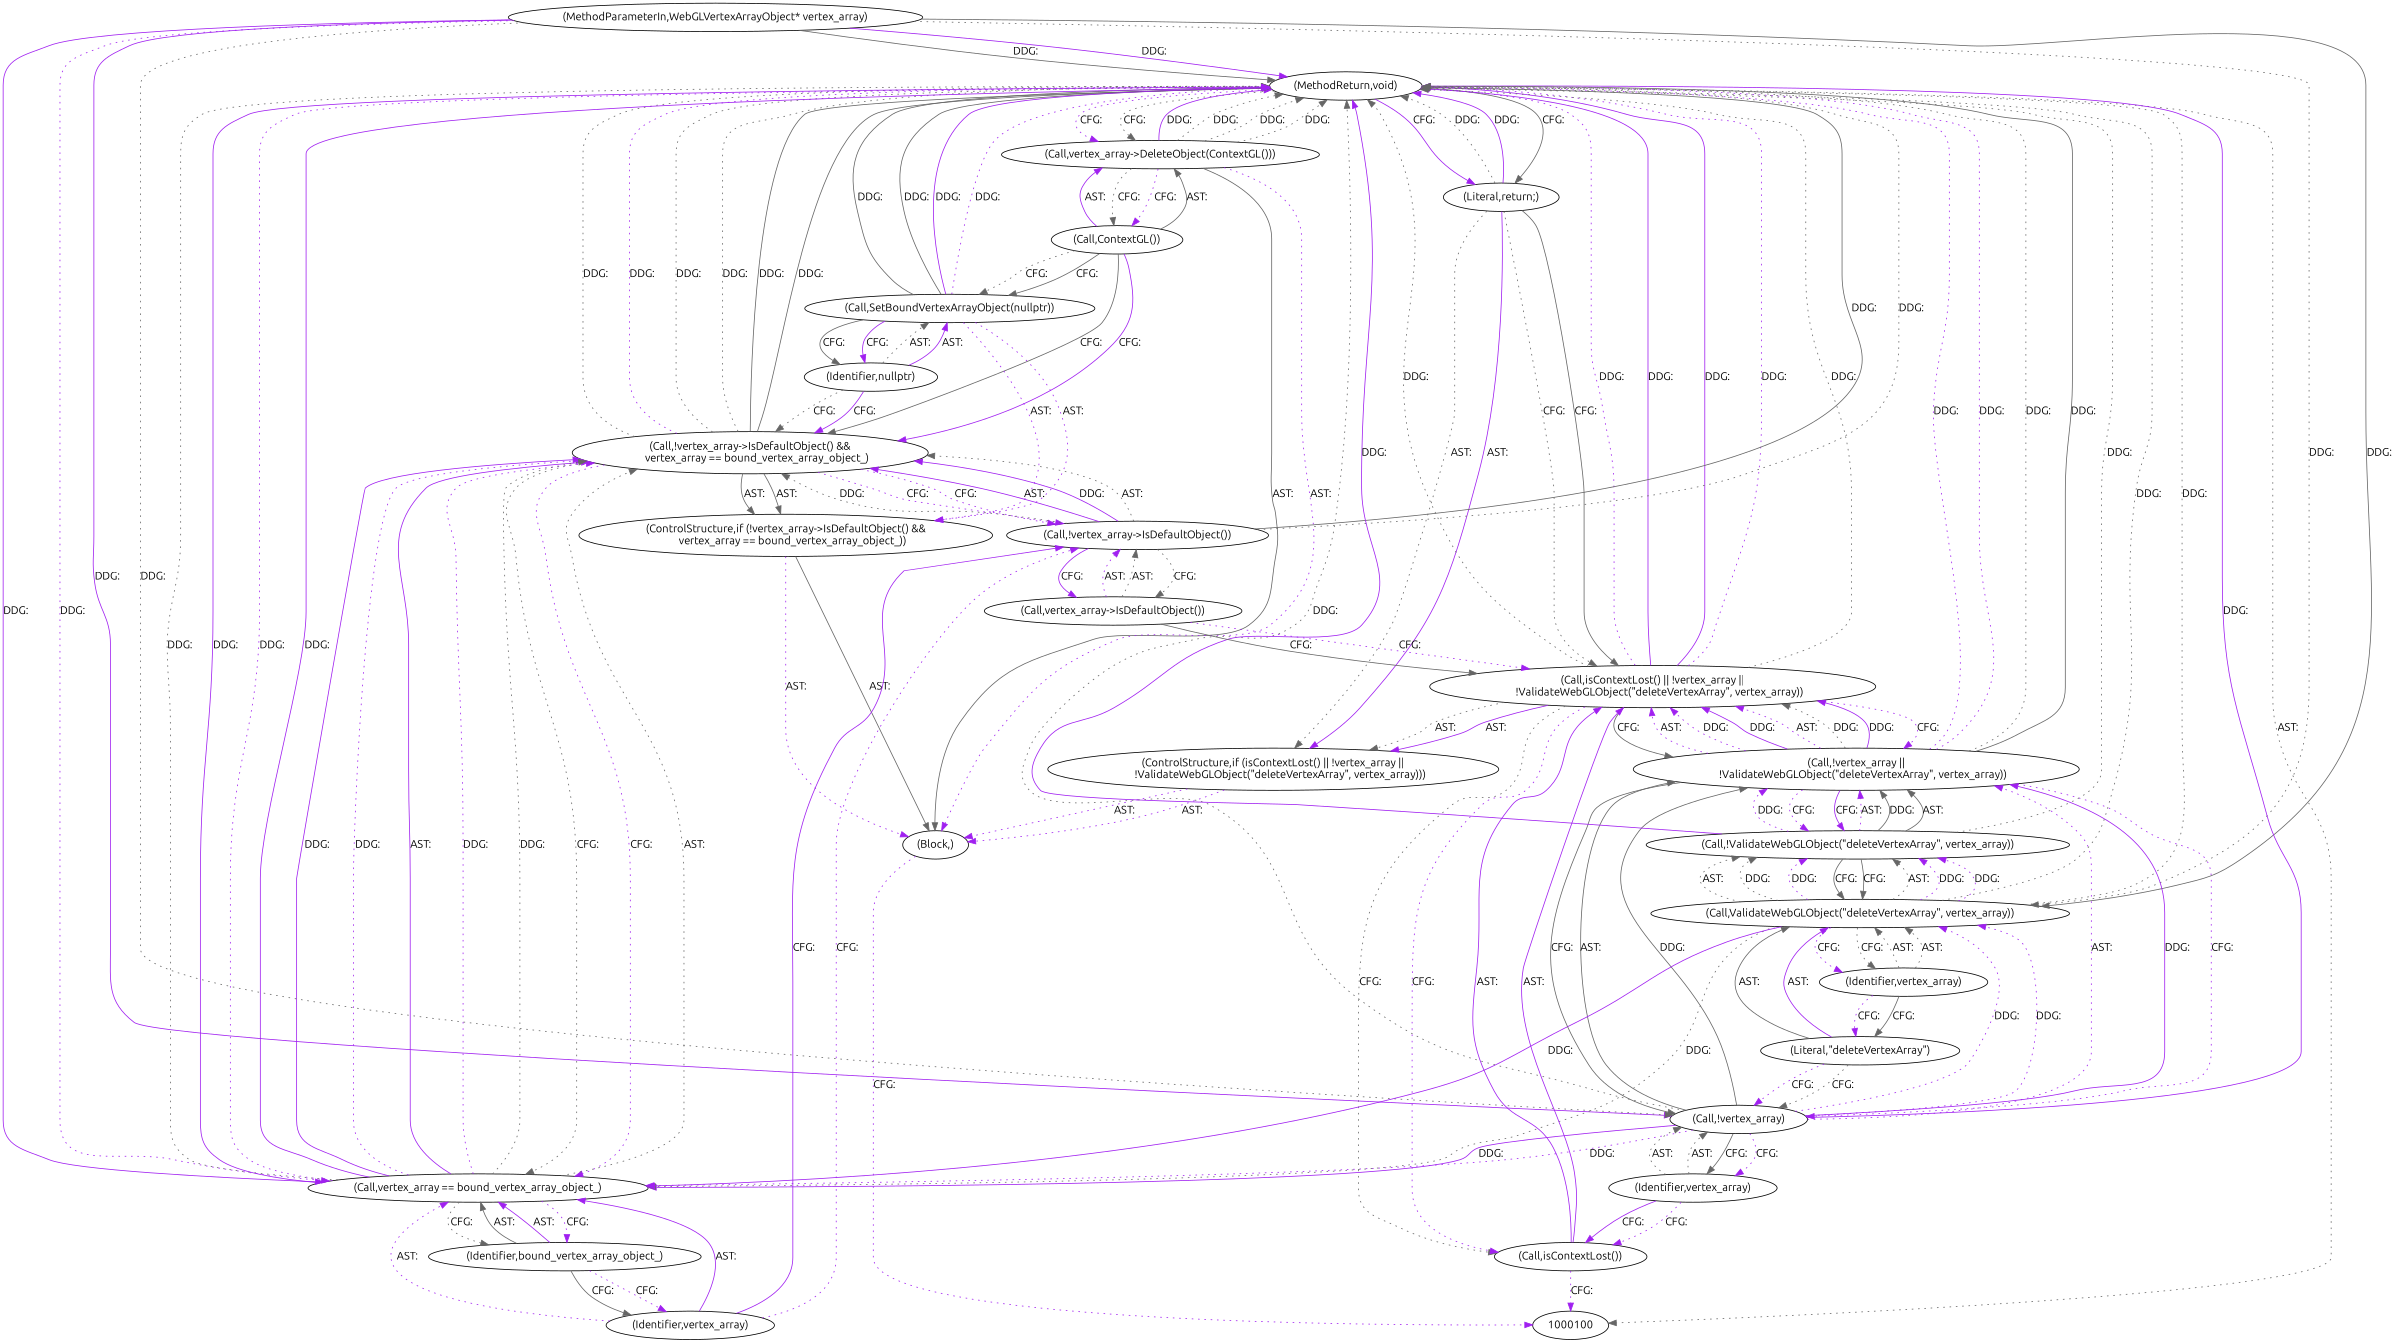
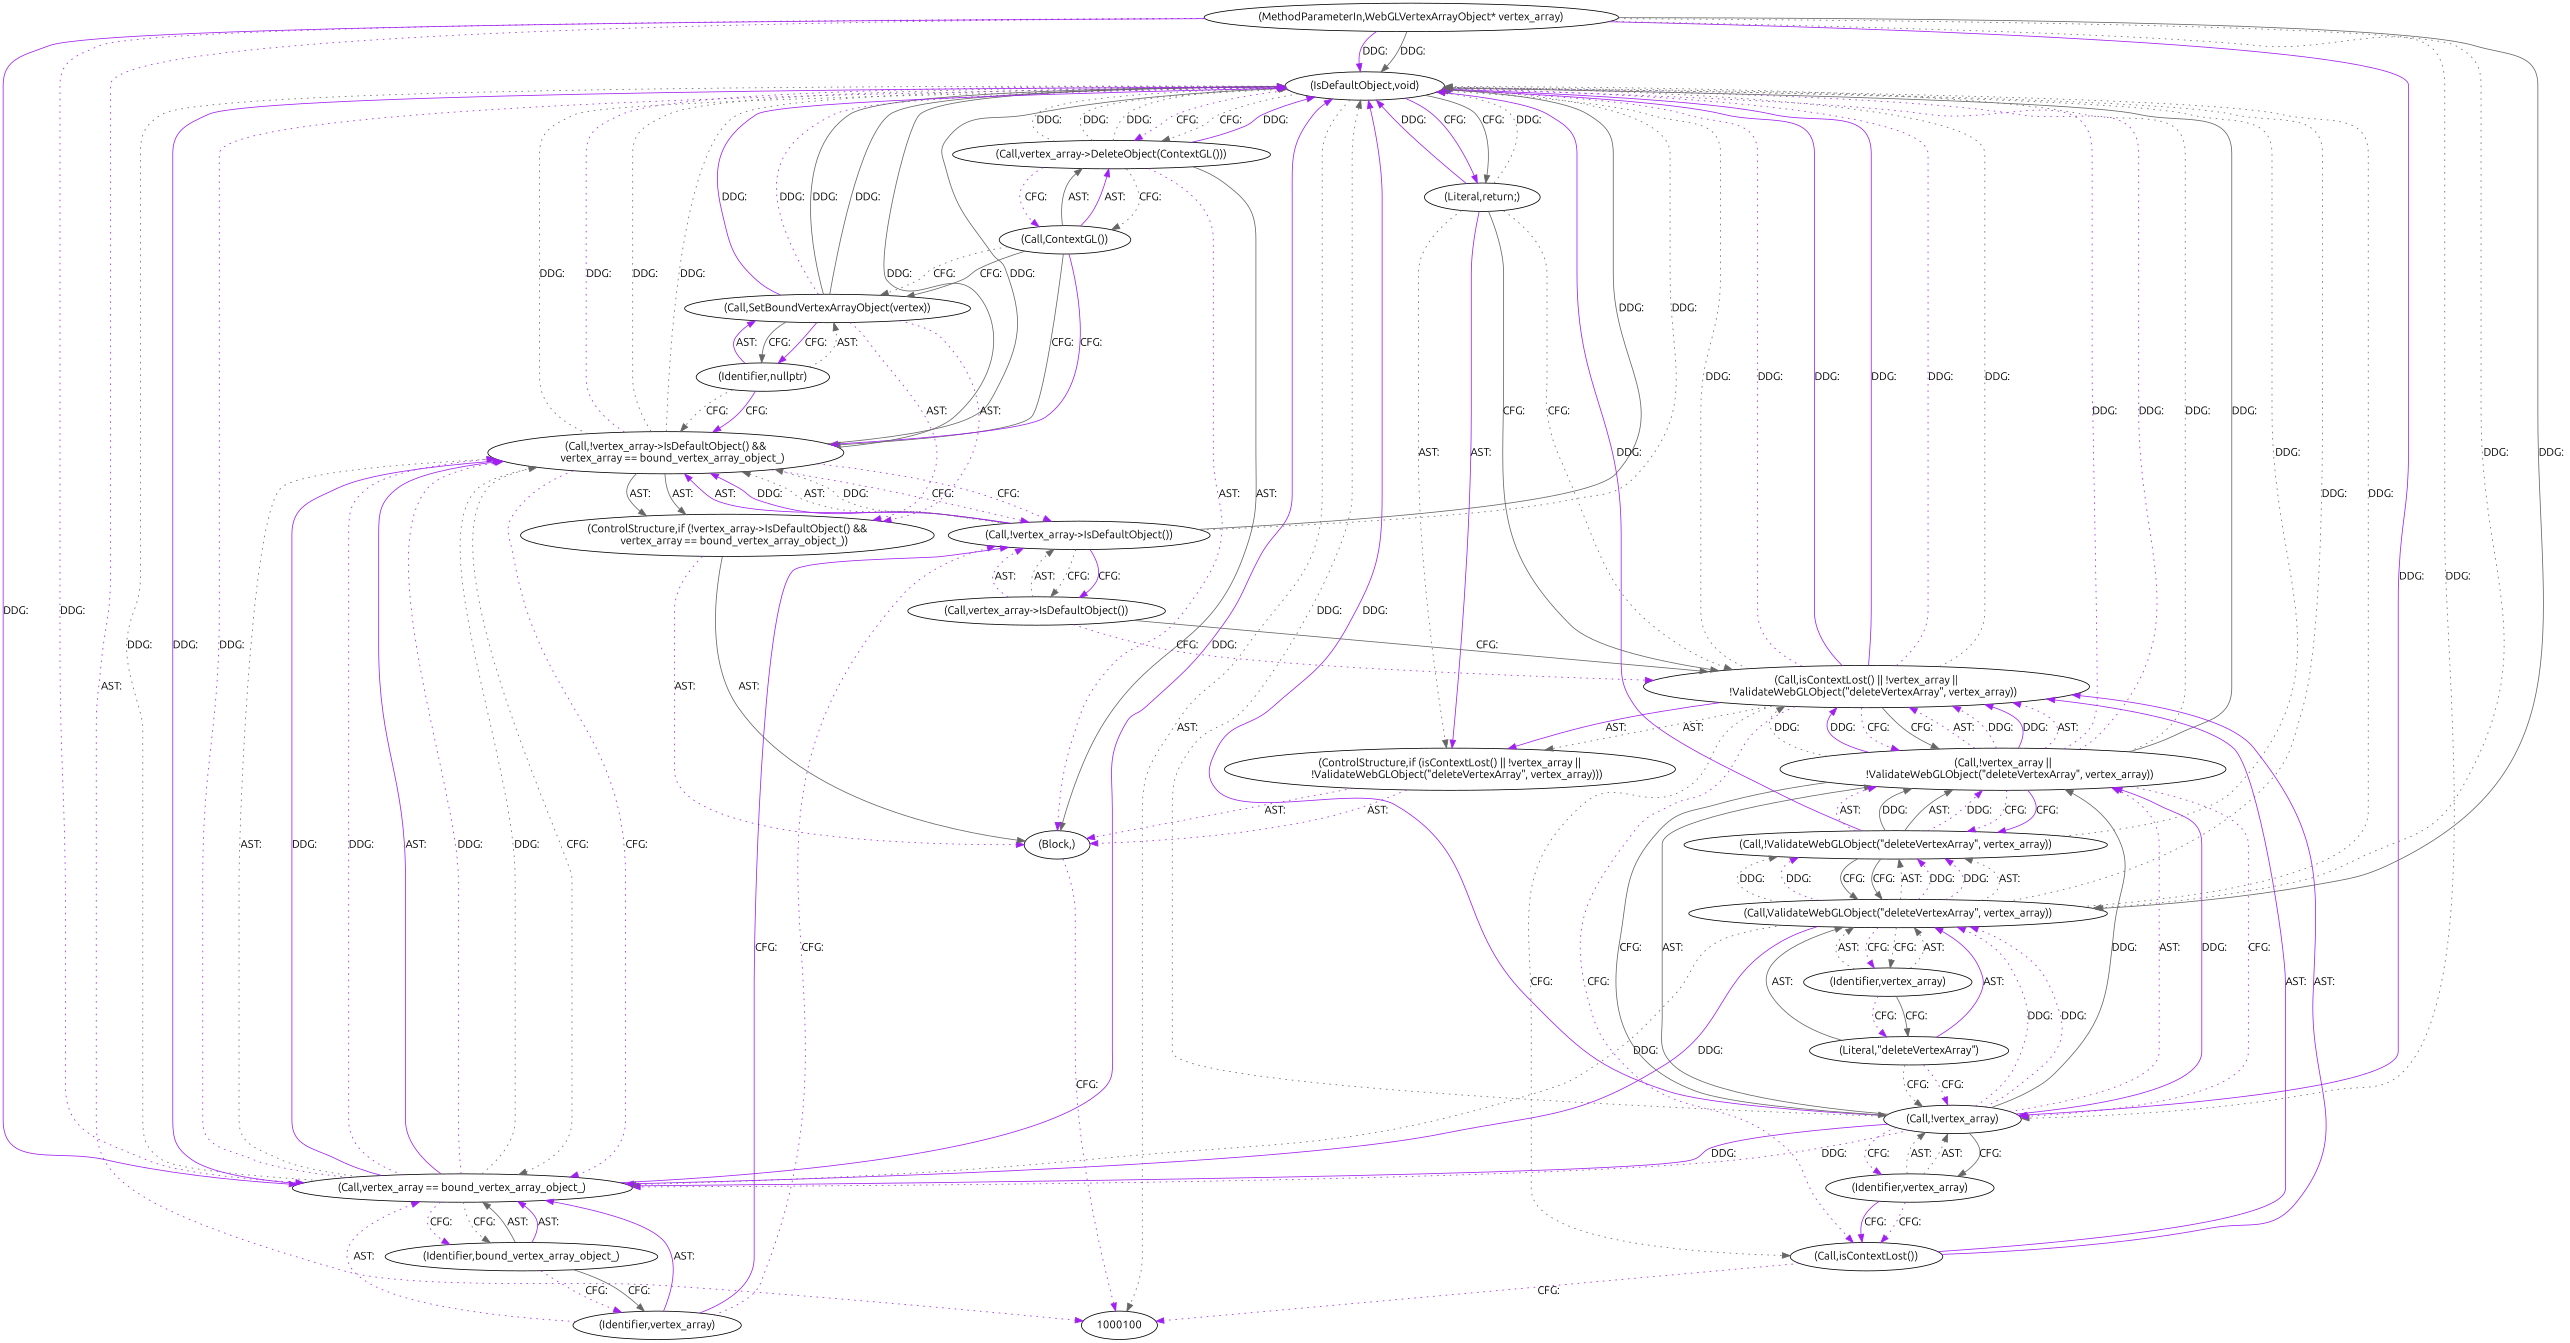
(1346, 86) -> (1365, 86)
(950, 308) -> (828, 308)
none -> (110, 574)
